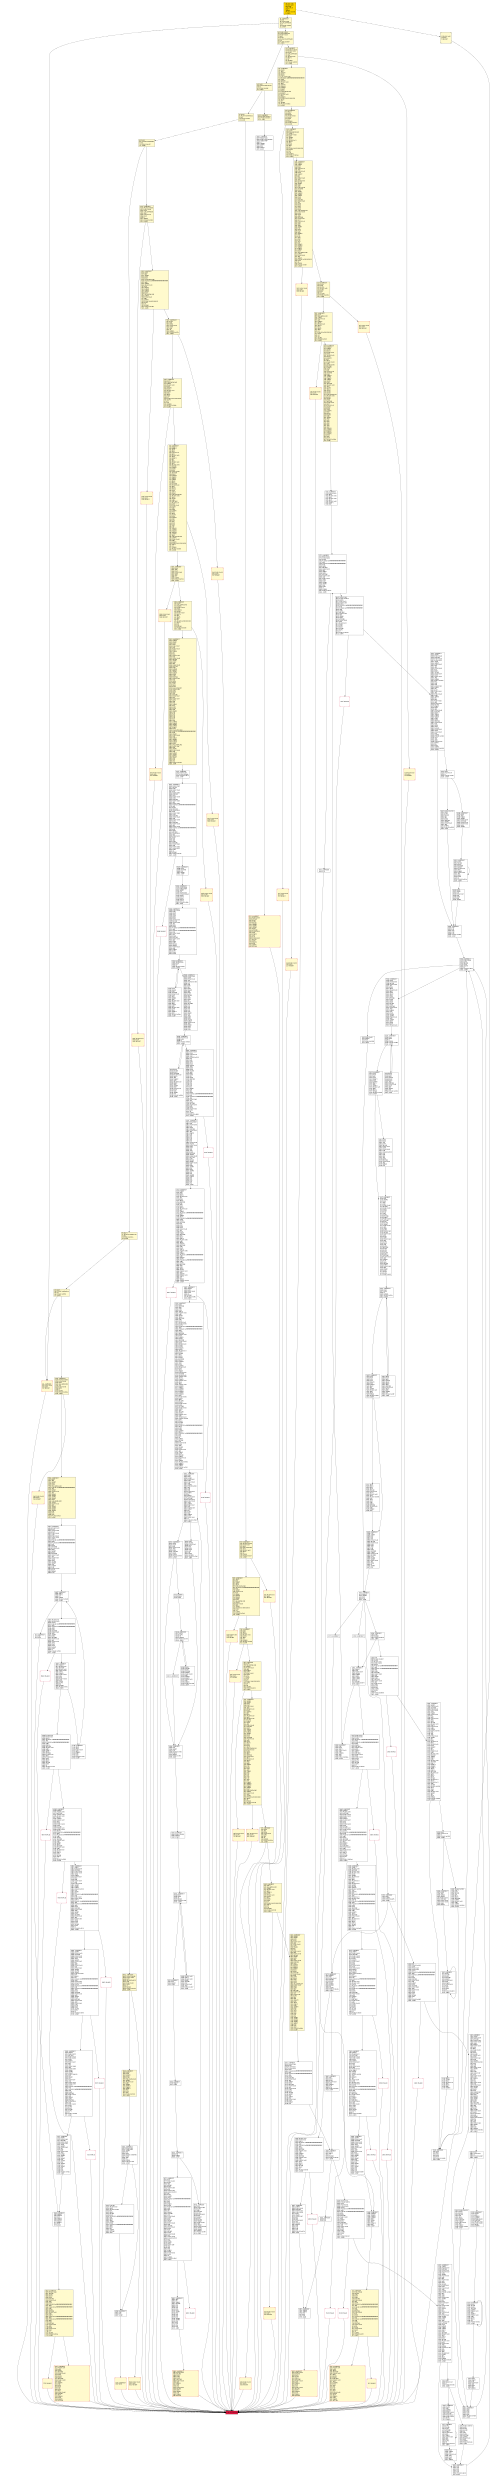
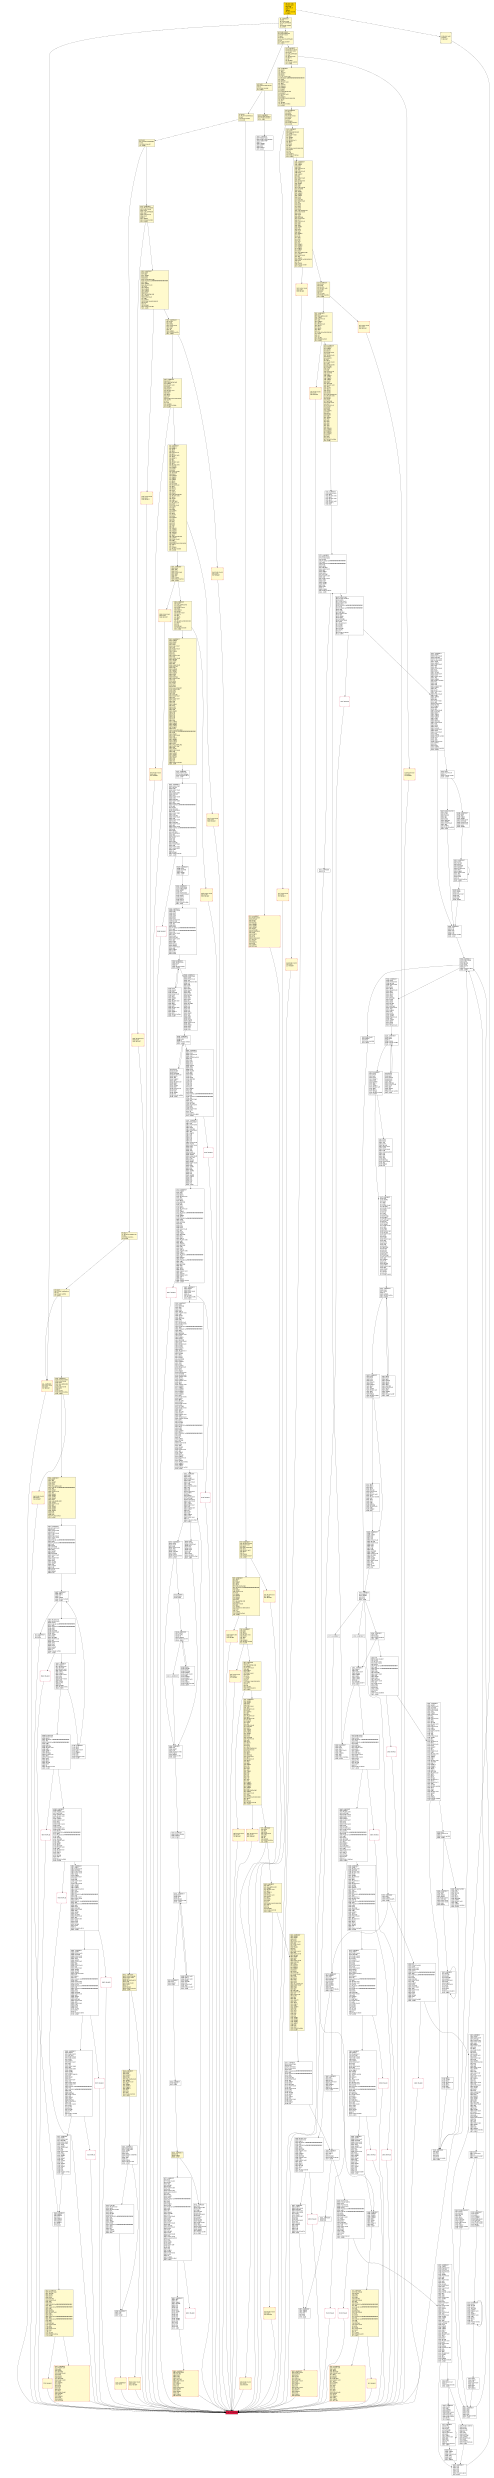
(177, 2155) -> (177, 2155)
